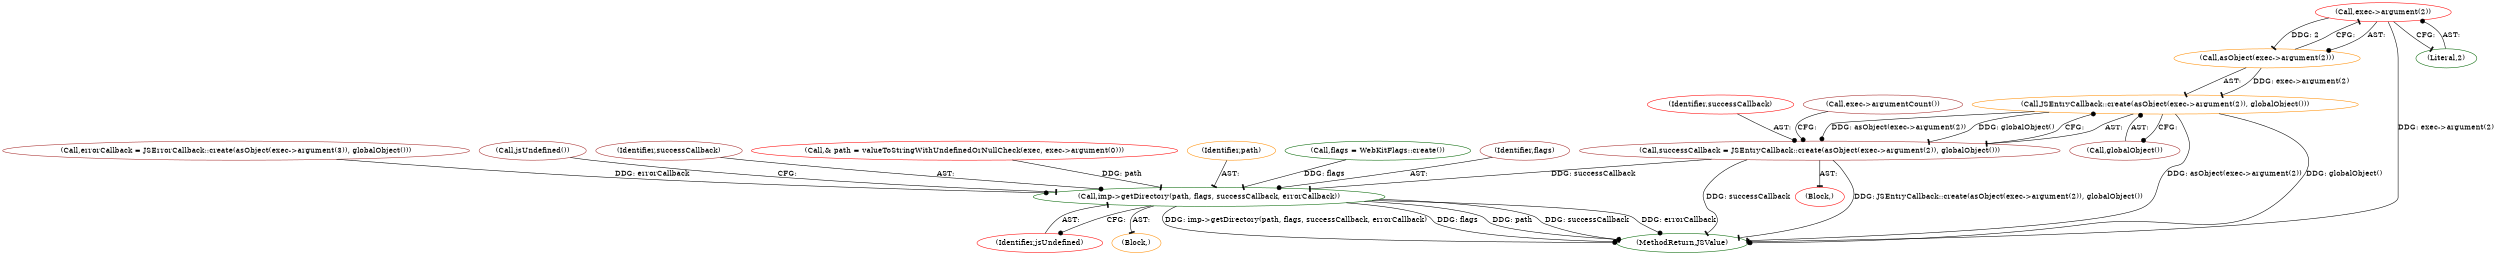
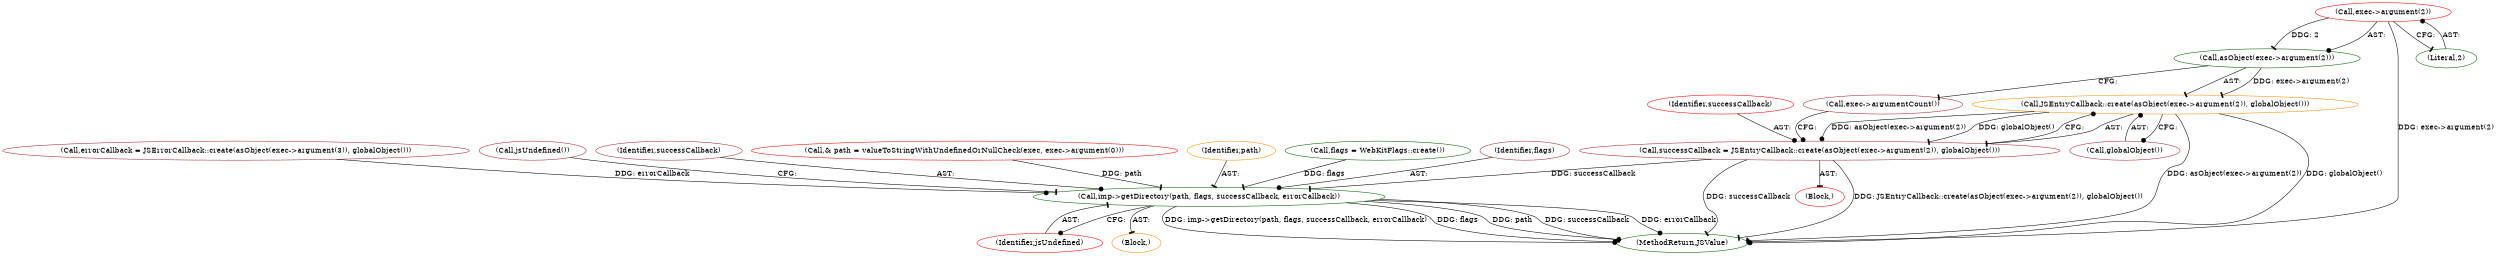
(2327, 37) -> (2074, 82)
(2267, 58) -> (2267, 58)
